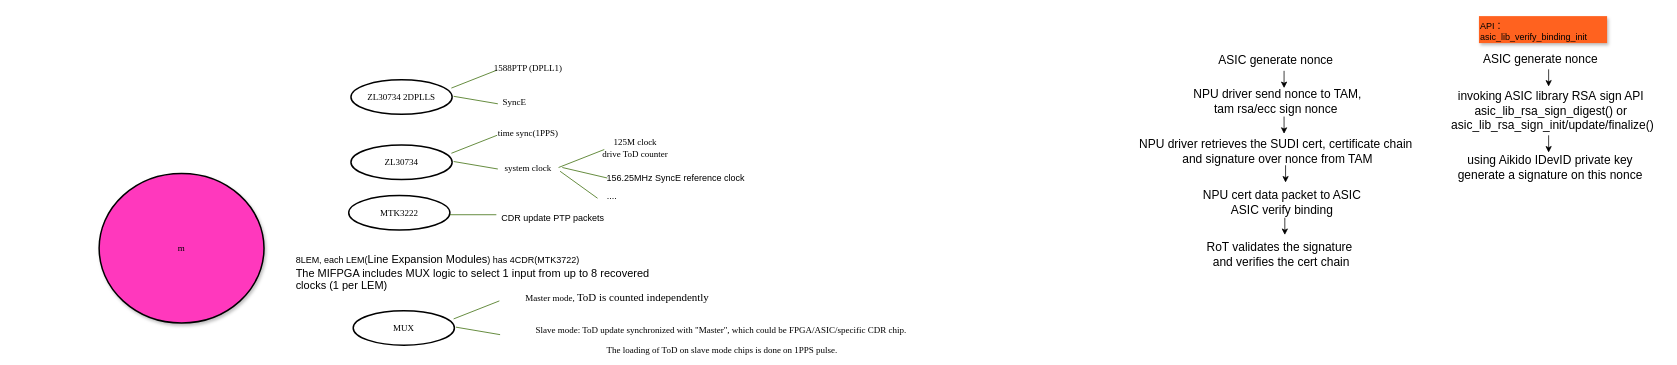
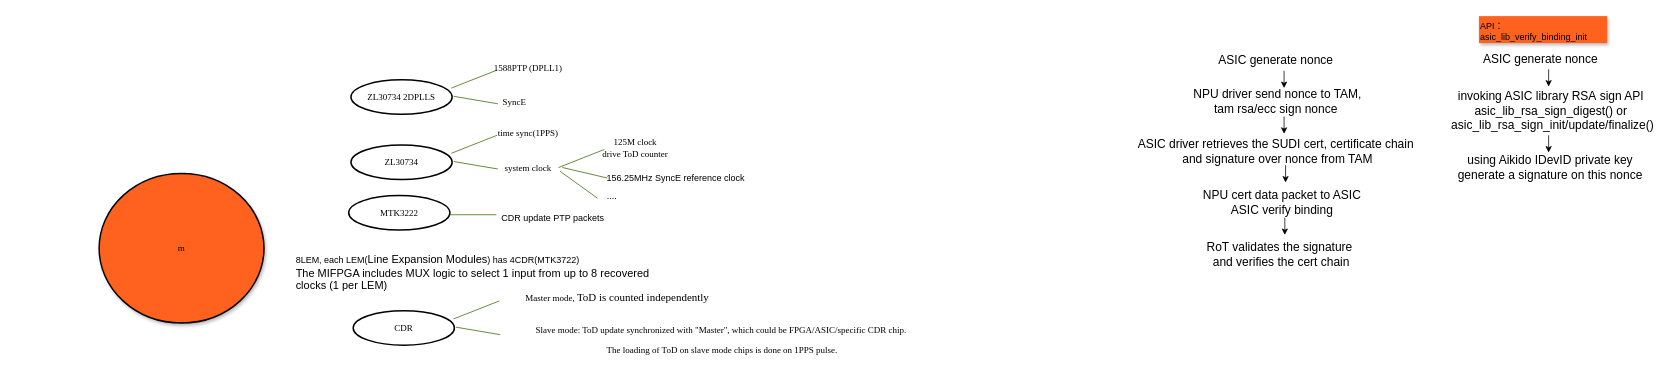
(1278, 152) -> (1278, 152)
(181, 248) -> (181, 248)
(404, 328) -> (404, 328)
